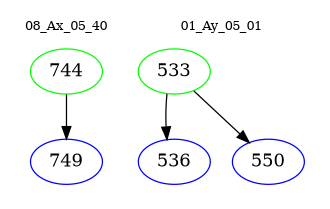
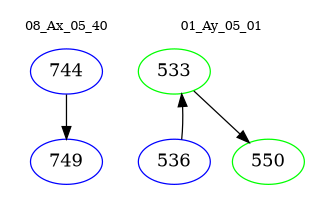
(66, 71) -> (66, 71)
(166, 110) -> (183, 123)
(268, 162) -> (268, 162)
